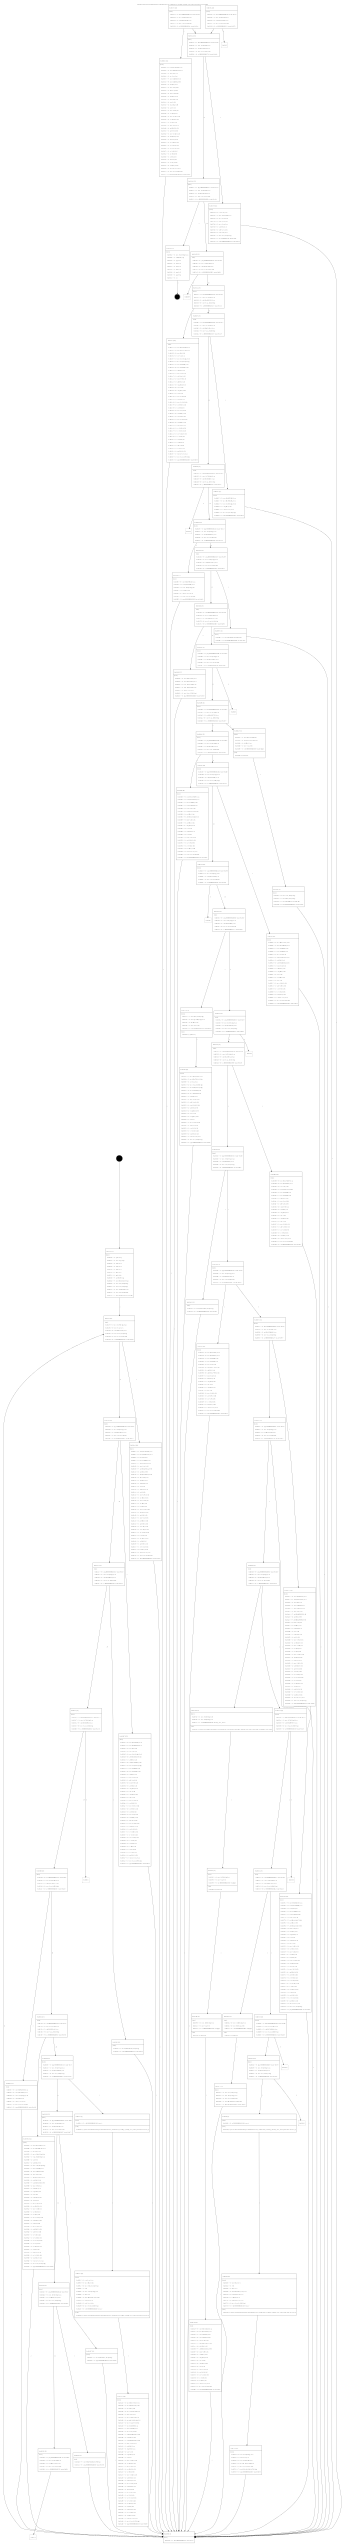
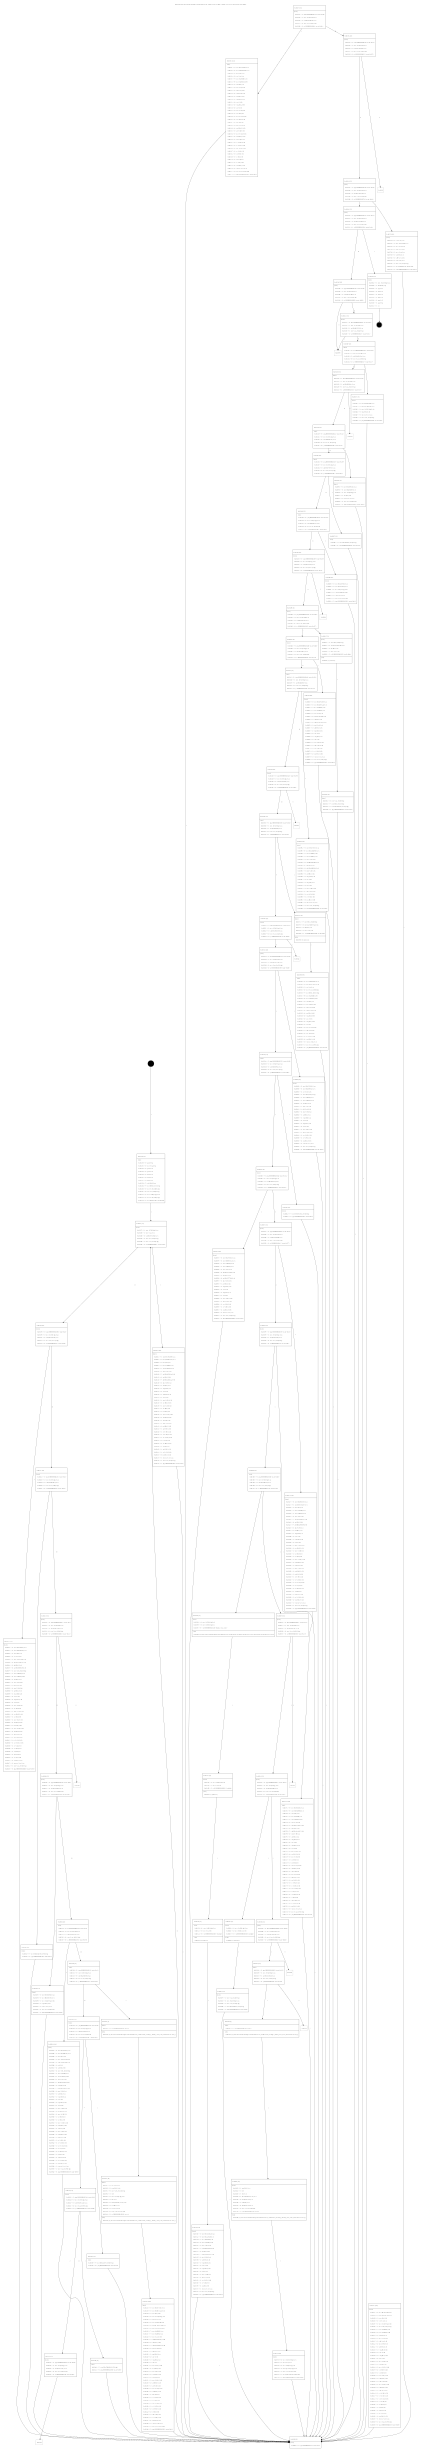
(194, 31) -> (334, 31)
(187, 322) -> (341, 343)
